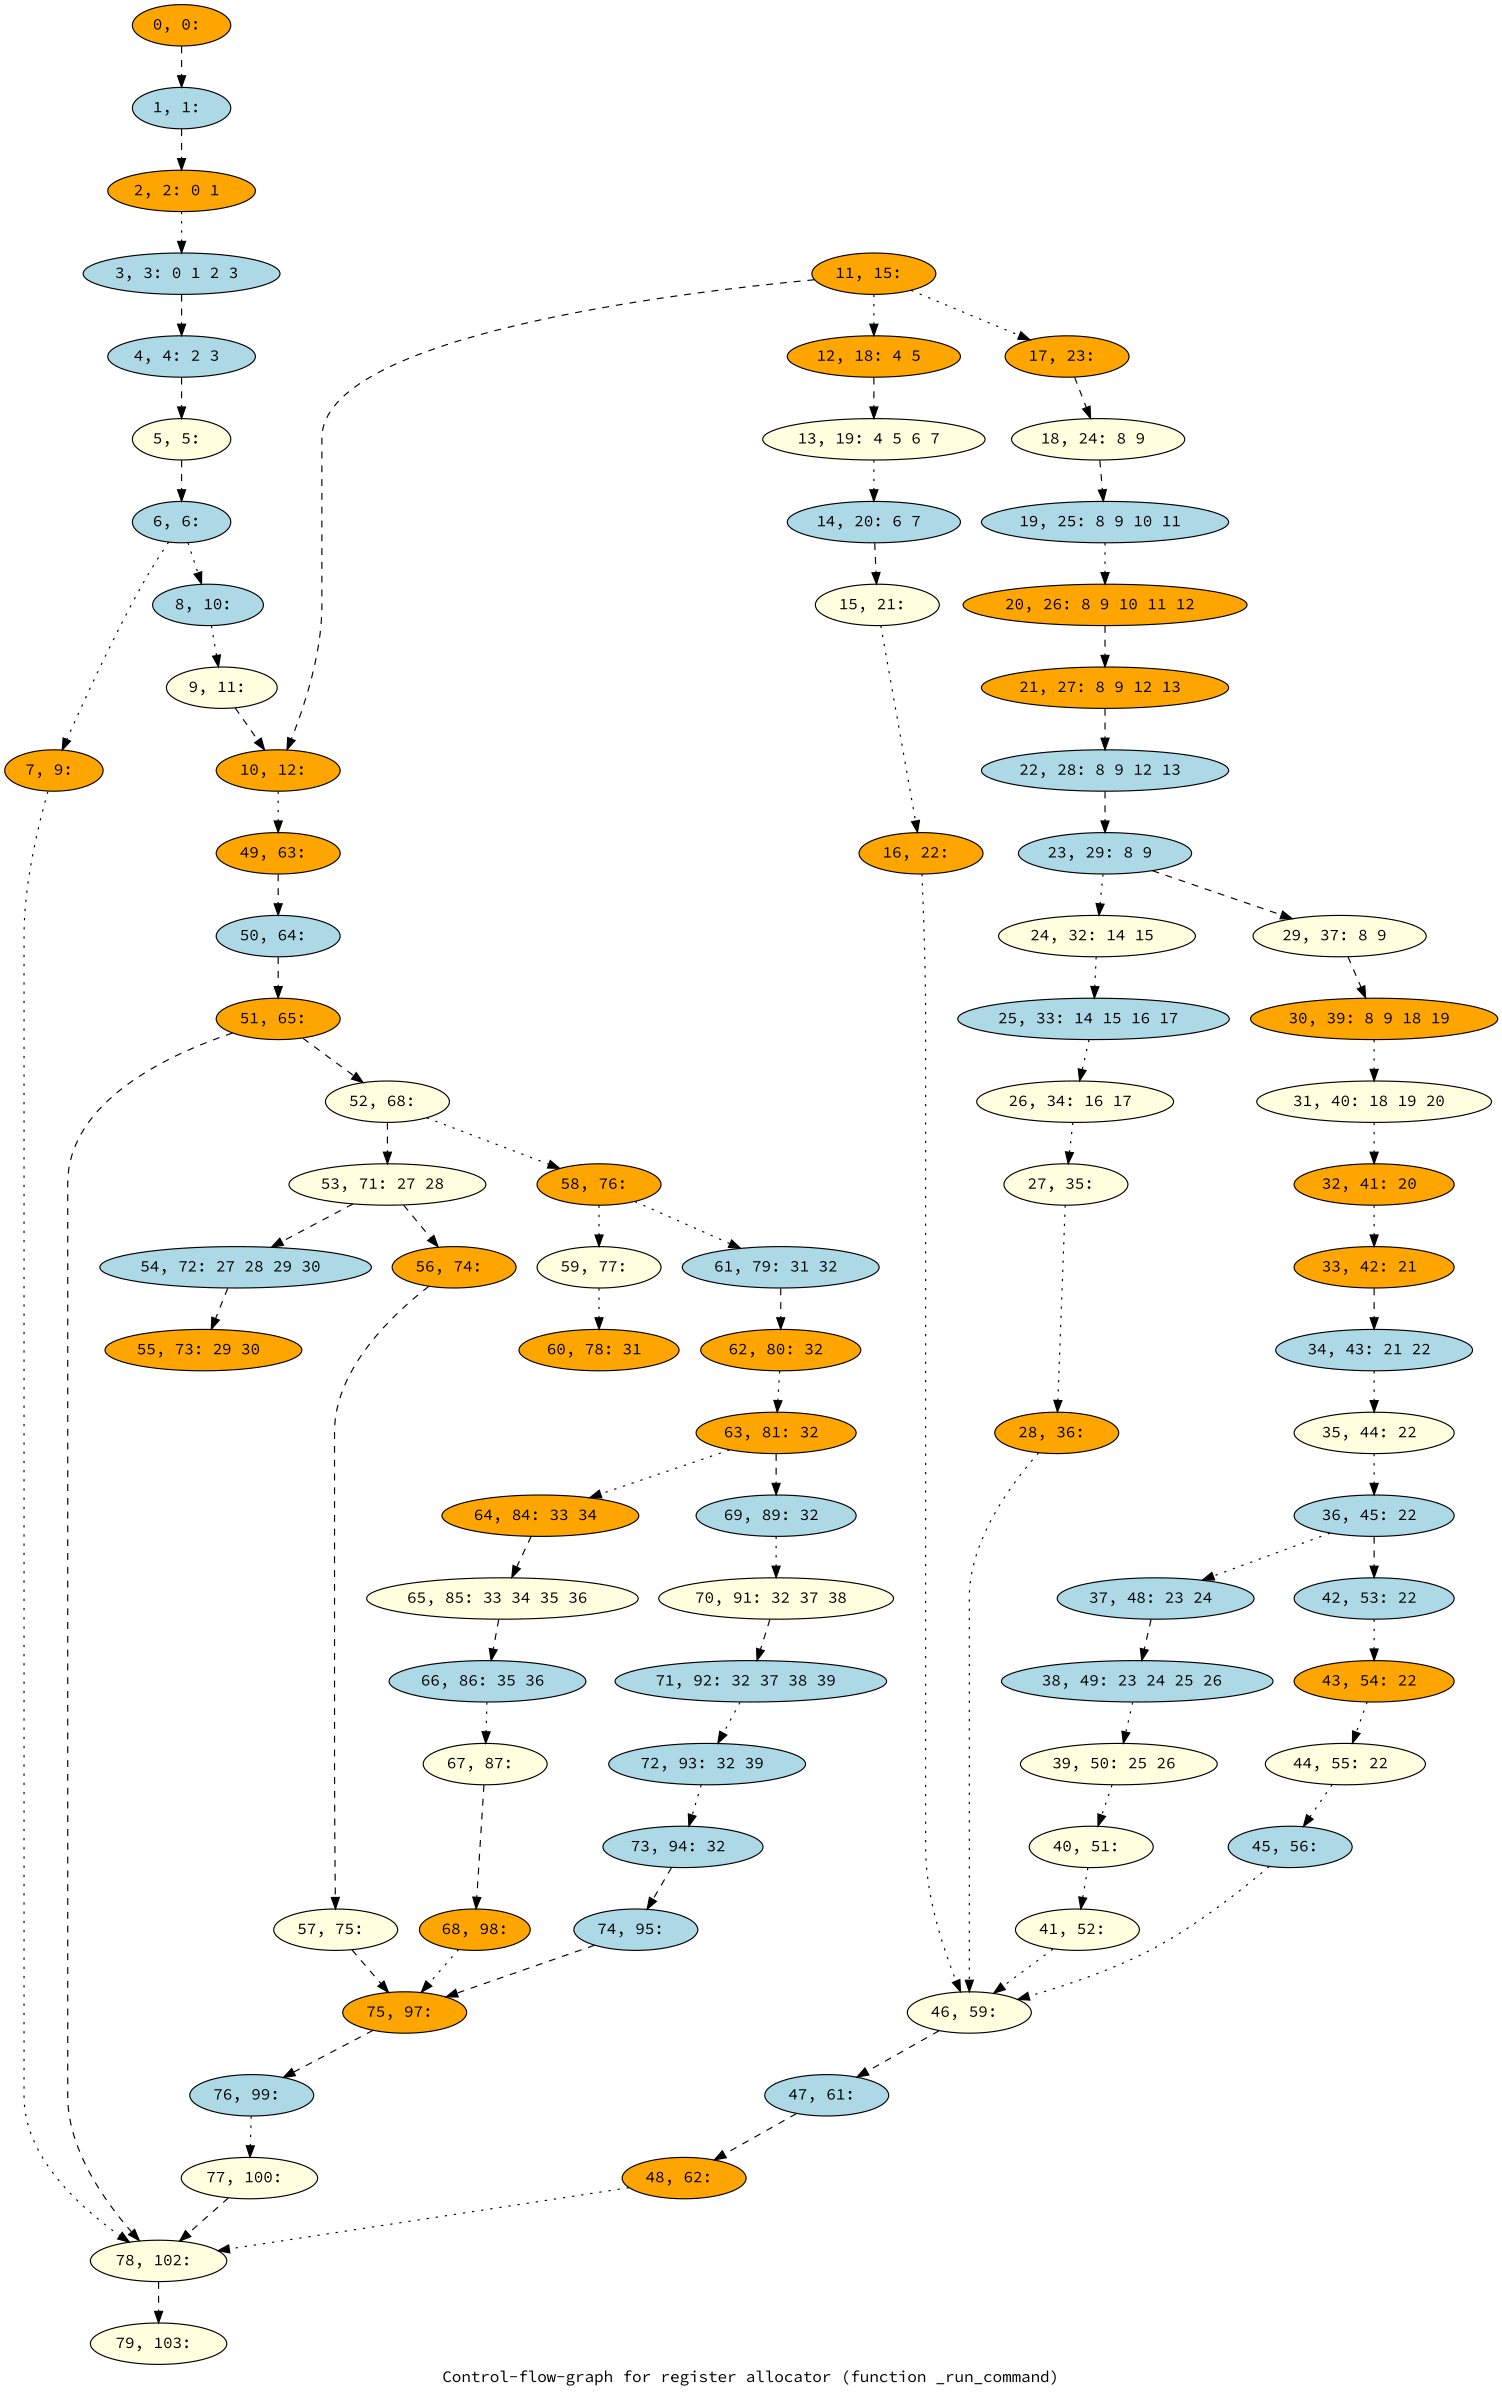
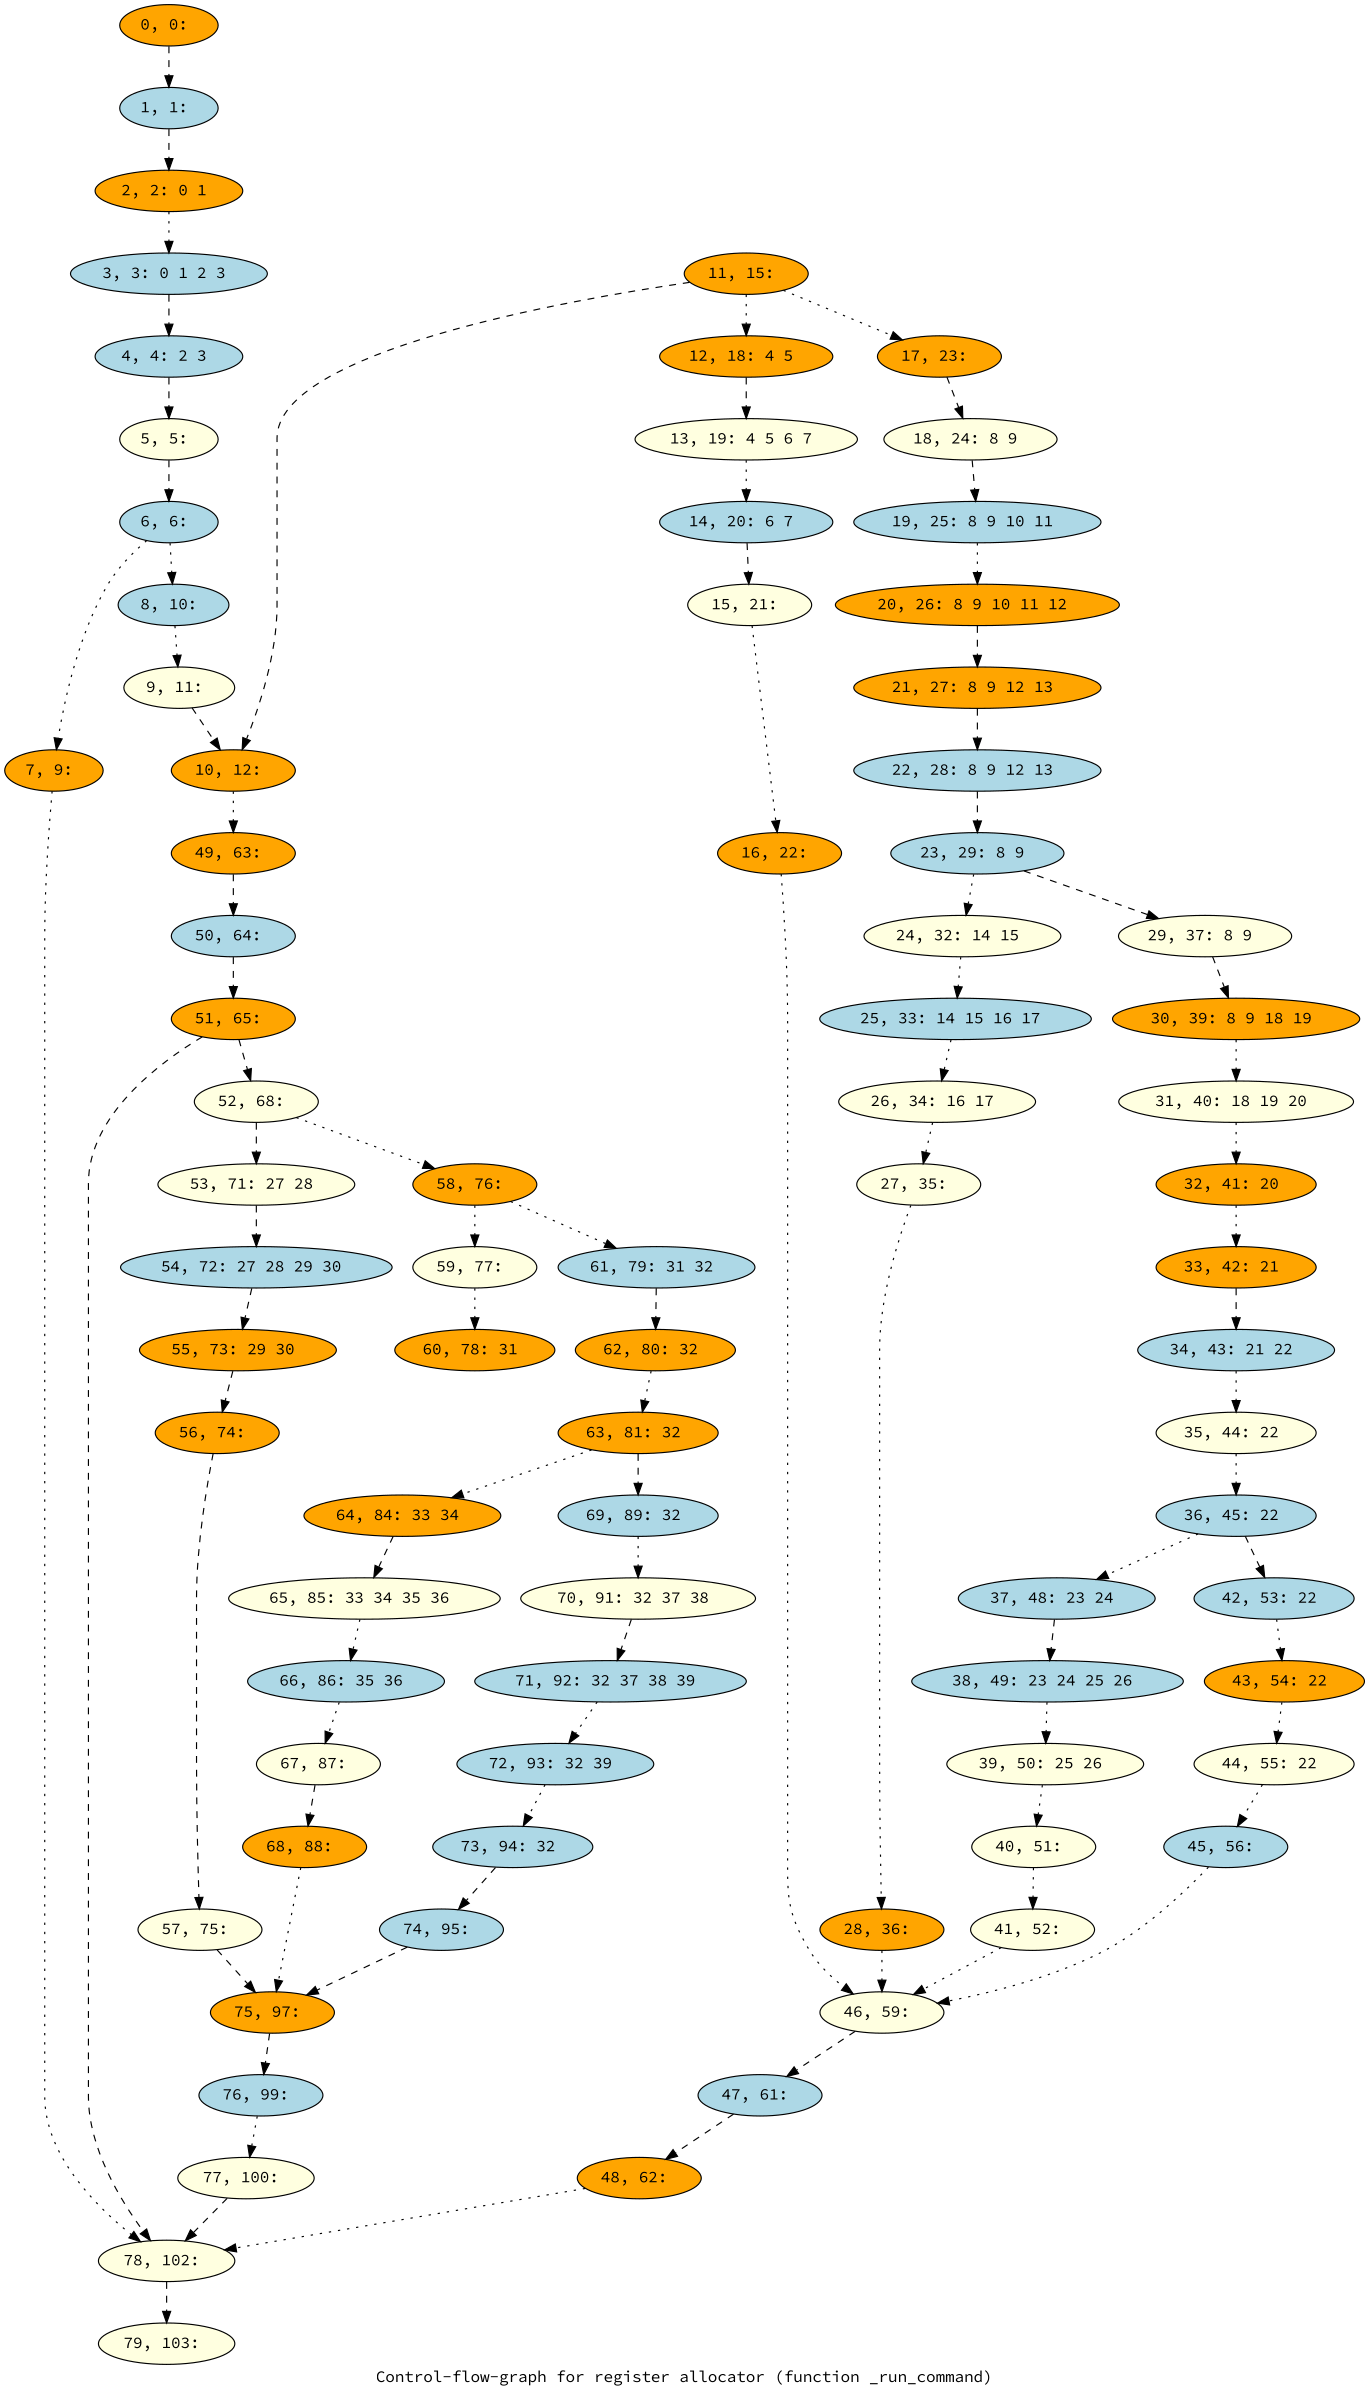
(417, 1221) -> (229, 1386)
(496, 1634) -> (357, 1634)
(475, 1930) -> (305, 1847)
